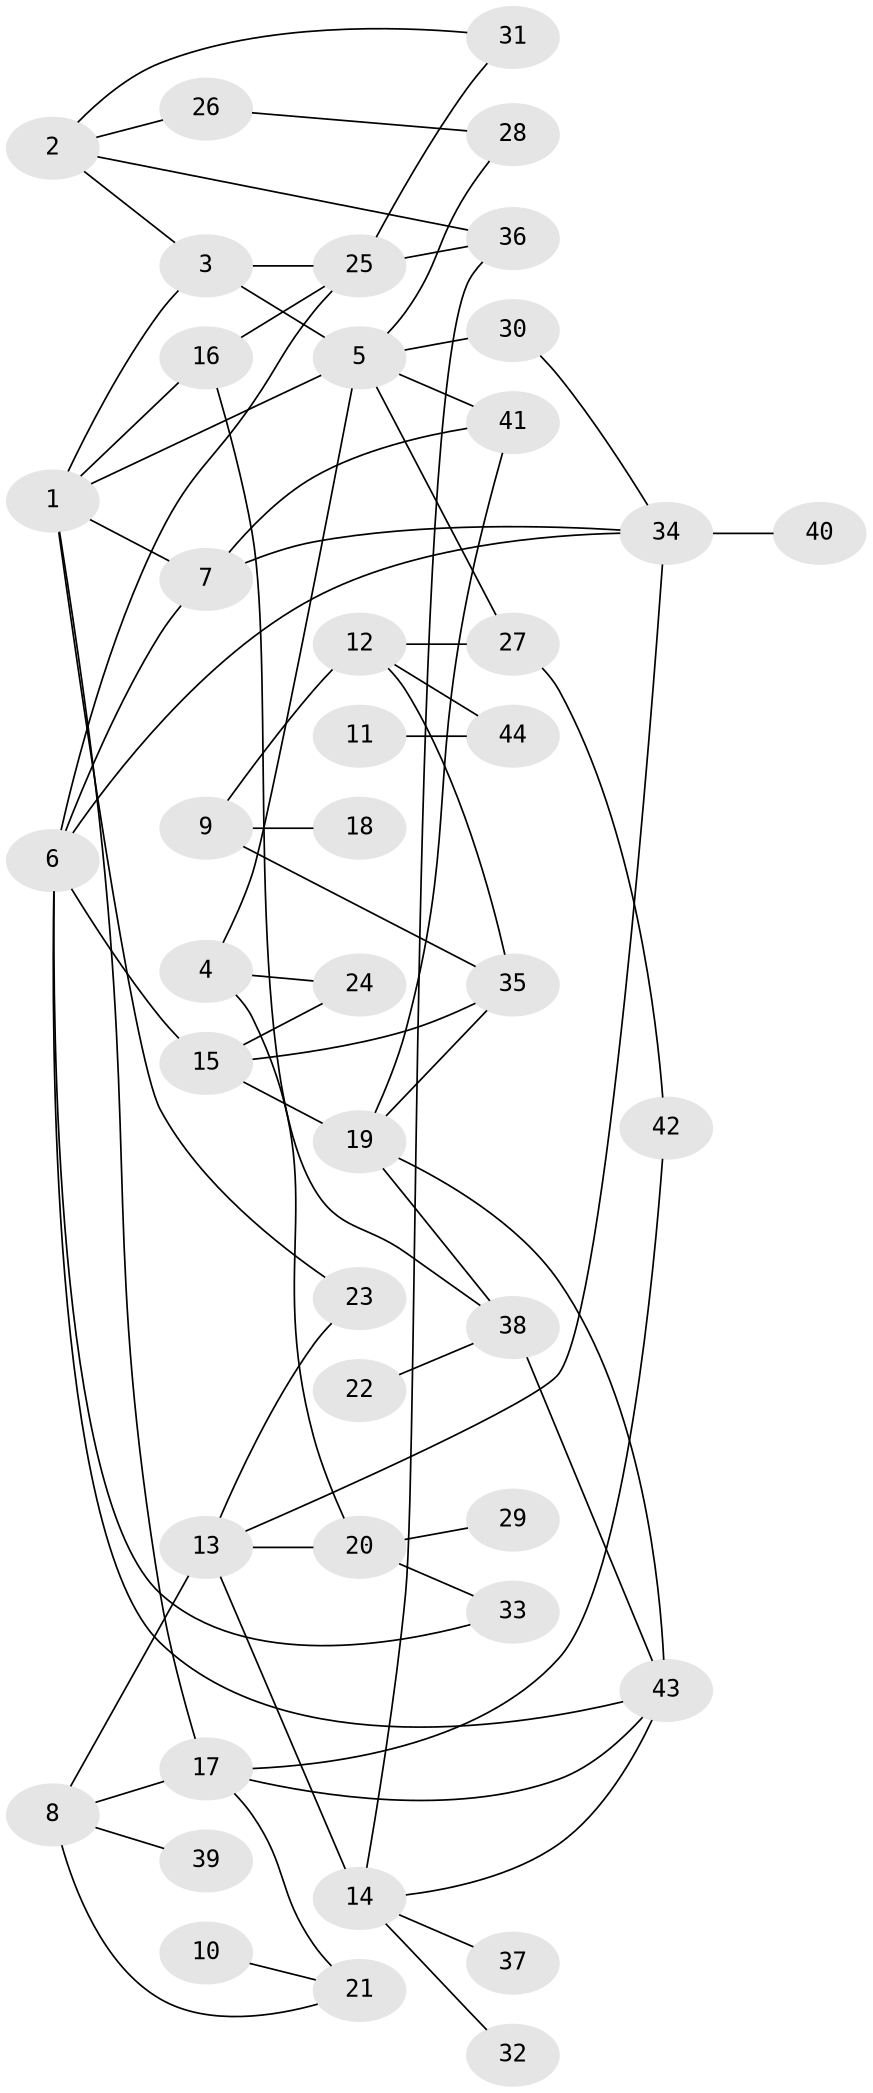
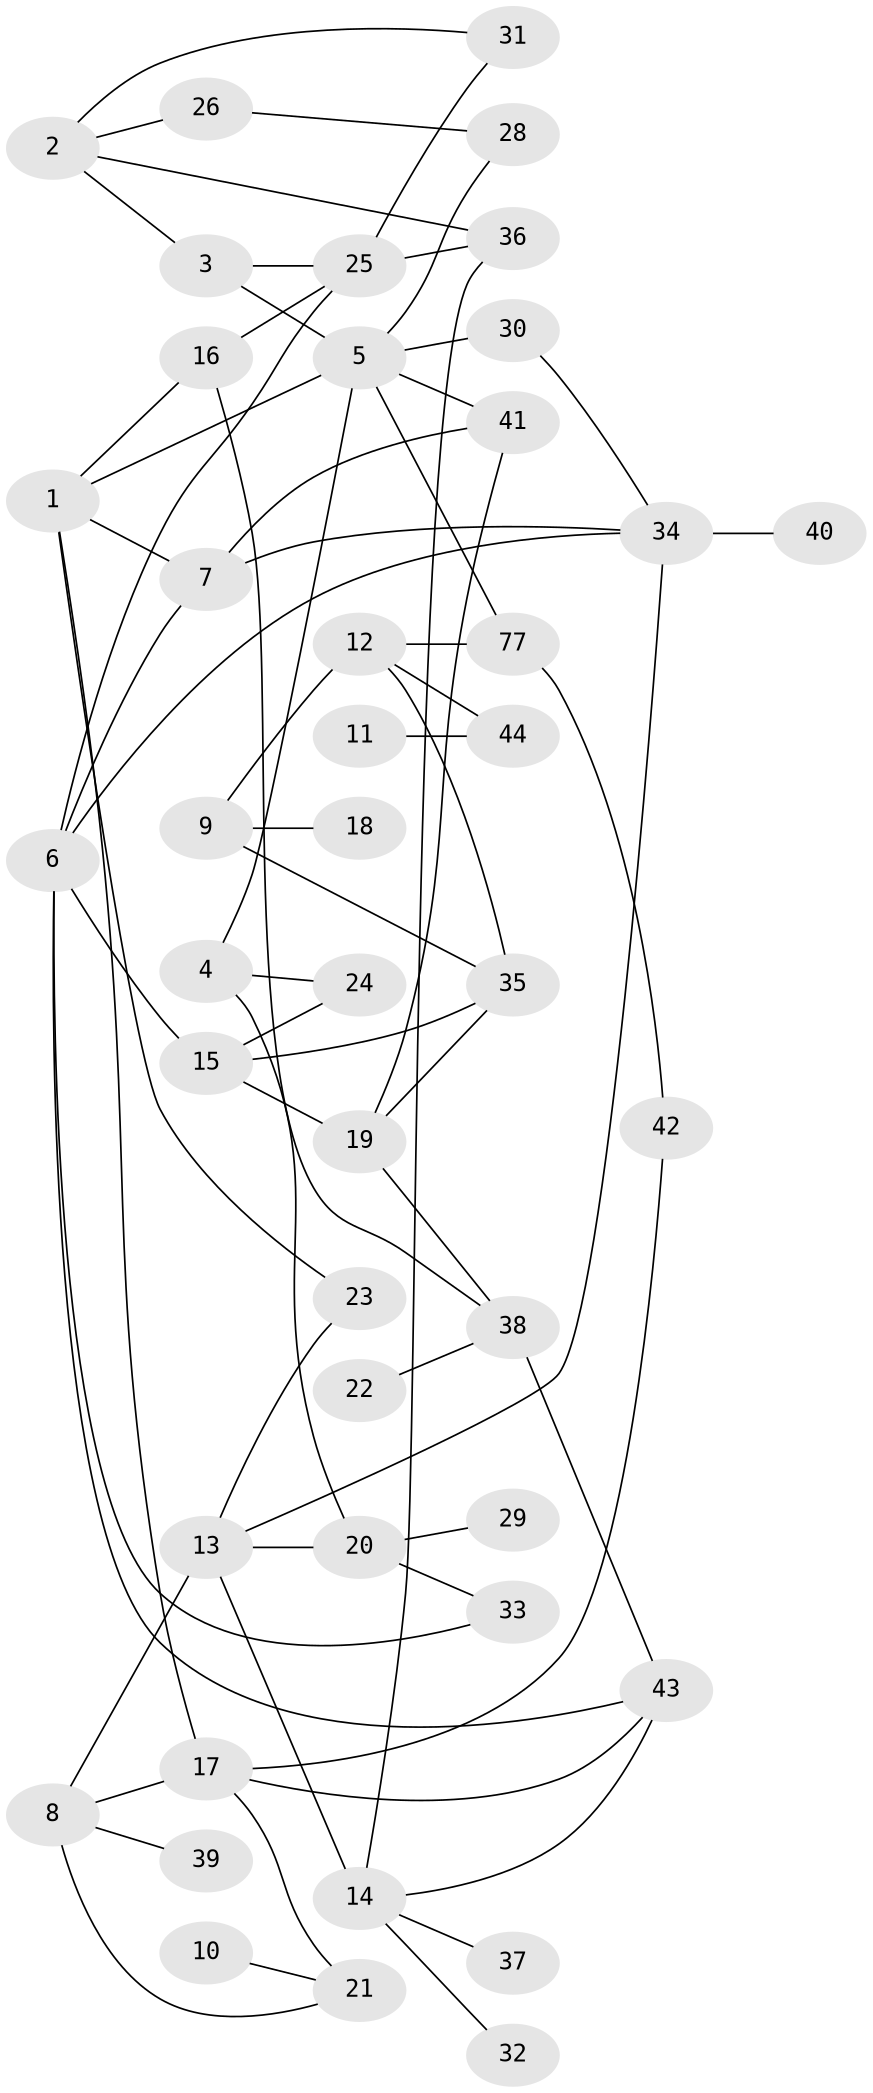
(118, 377) -> none
(513, 644) -> (513, 644)
(604, 1367) -> none
